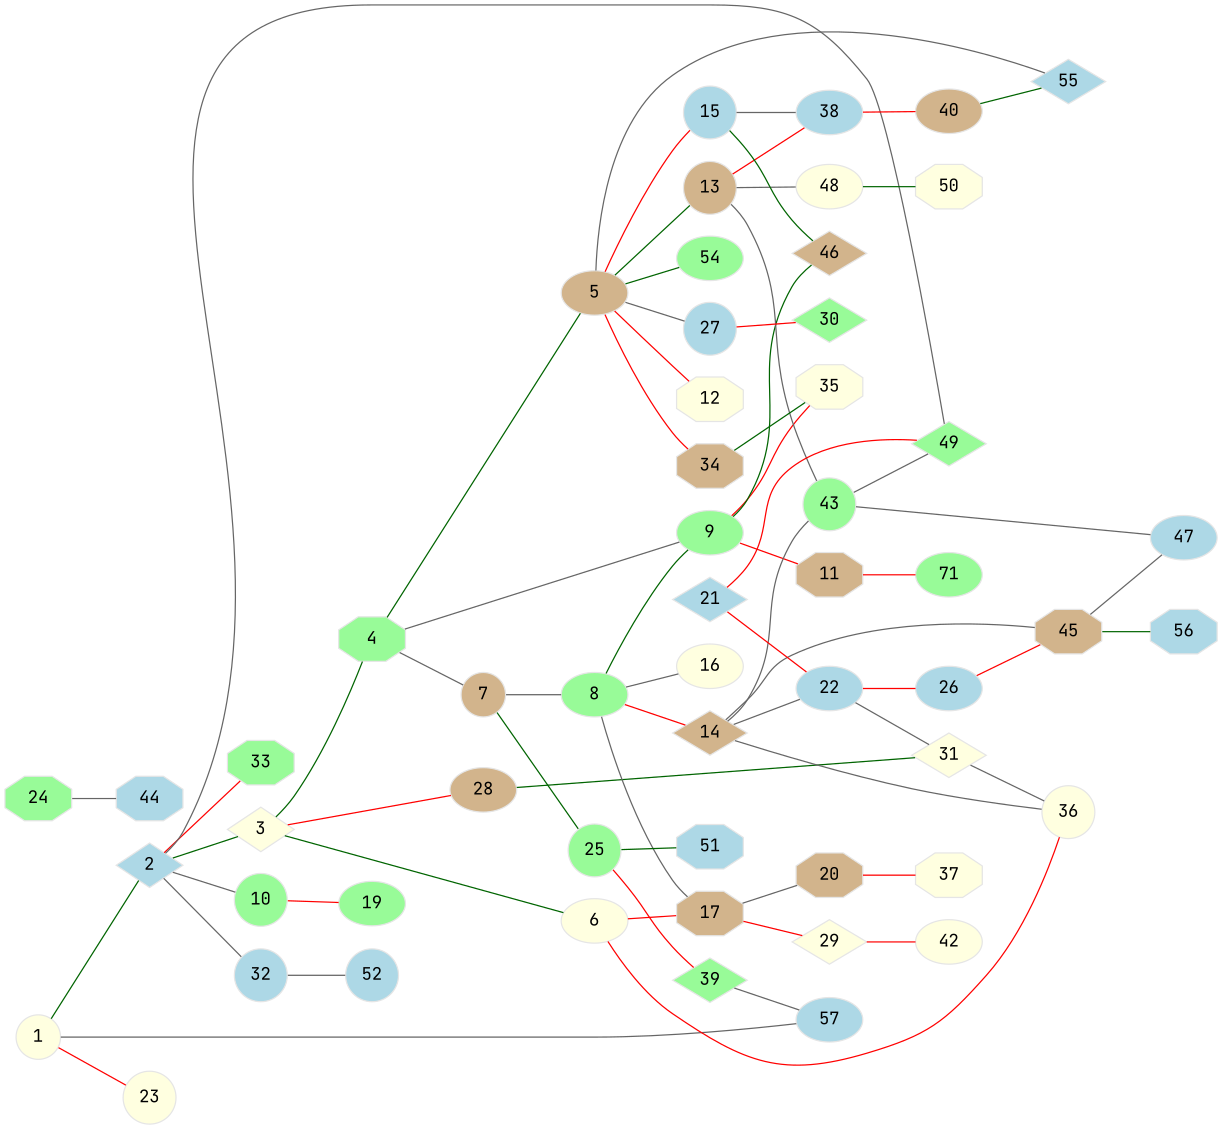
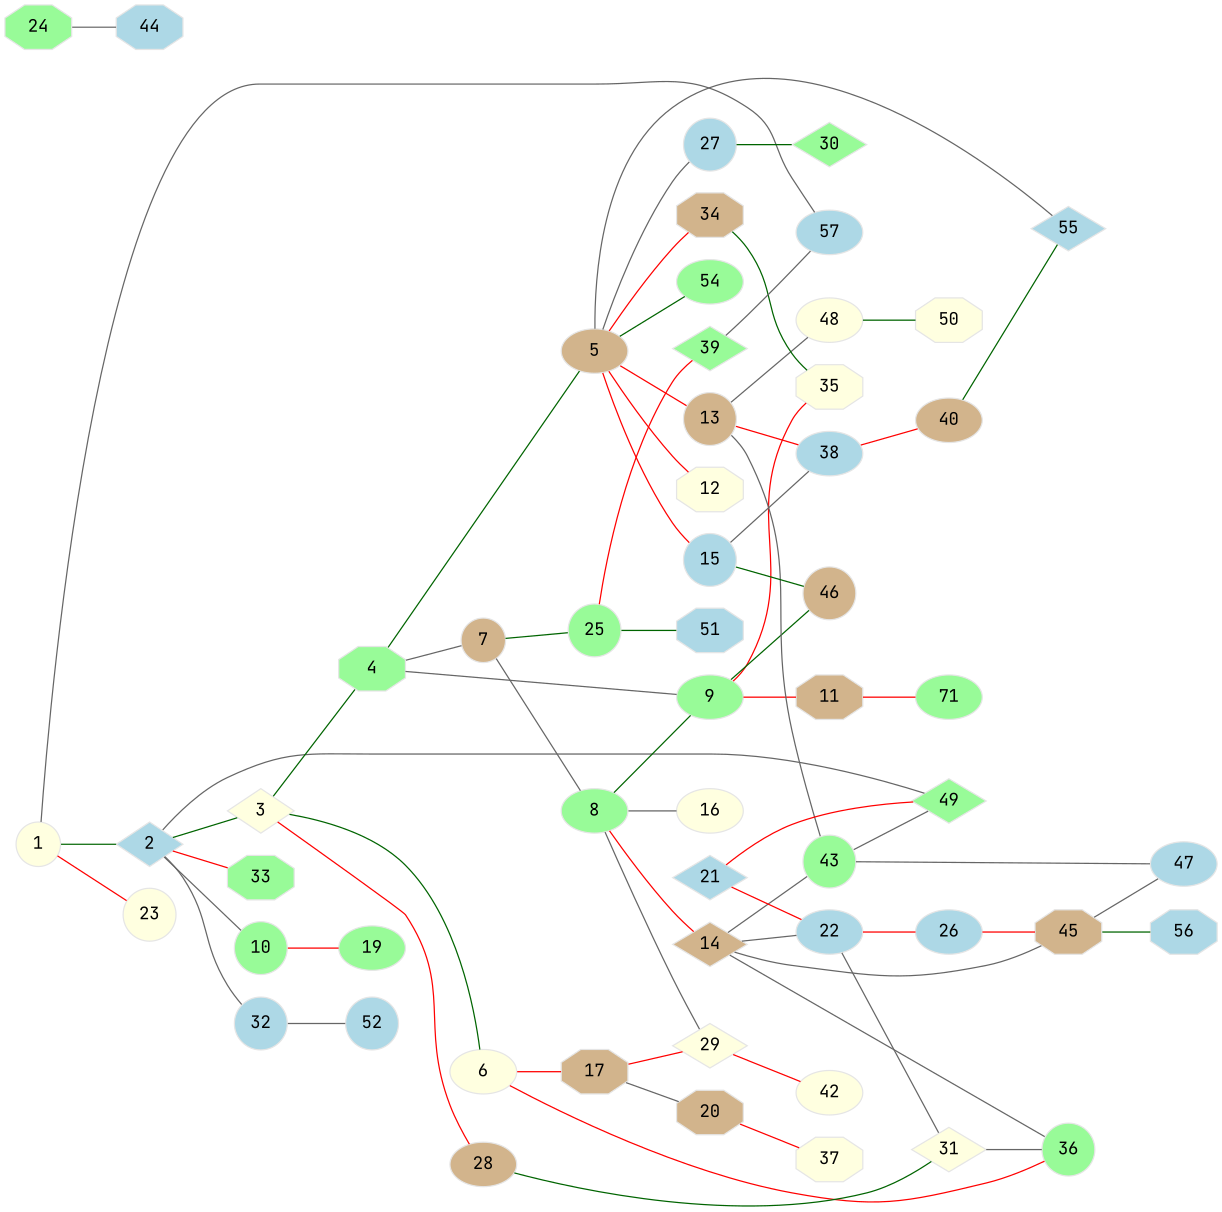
(652, 240) -> (653, 386)
(829, 253) -> (829, 593)
(766, 325) -> (764, 145)
(635, 812) -> (650, 932)
(1068, 812) -> (1068, 1150)
